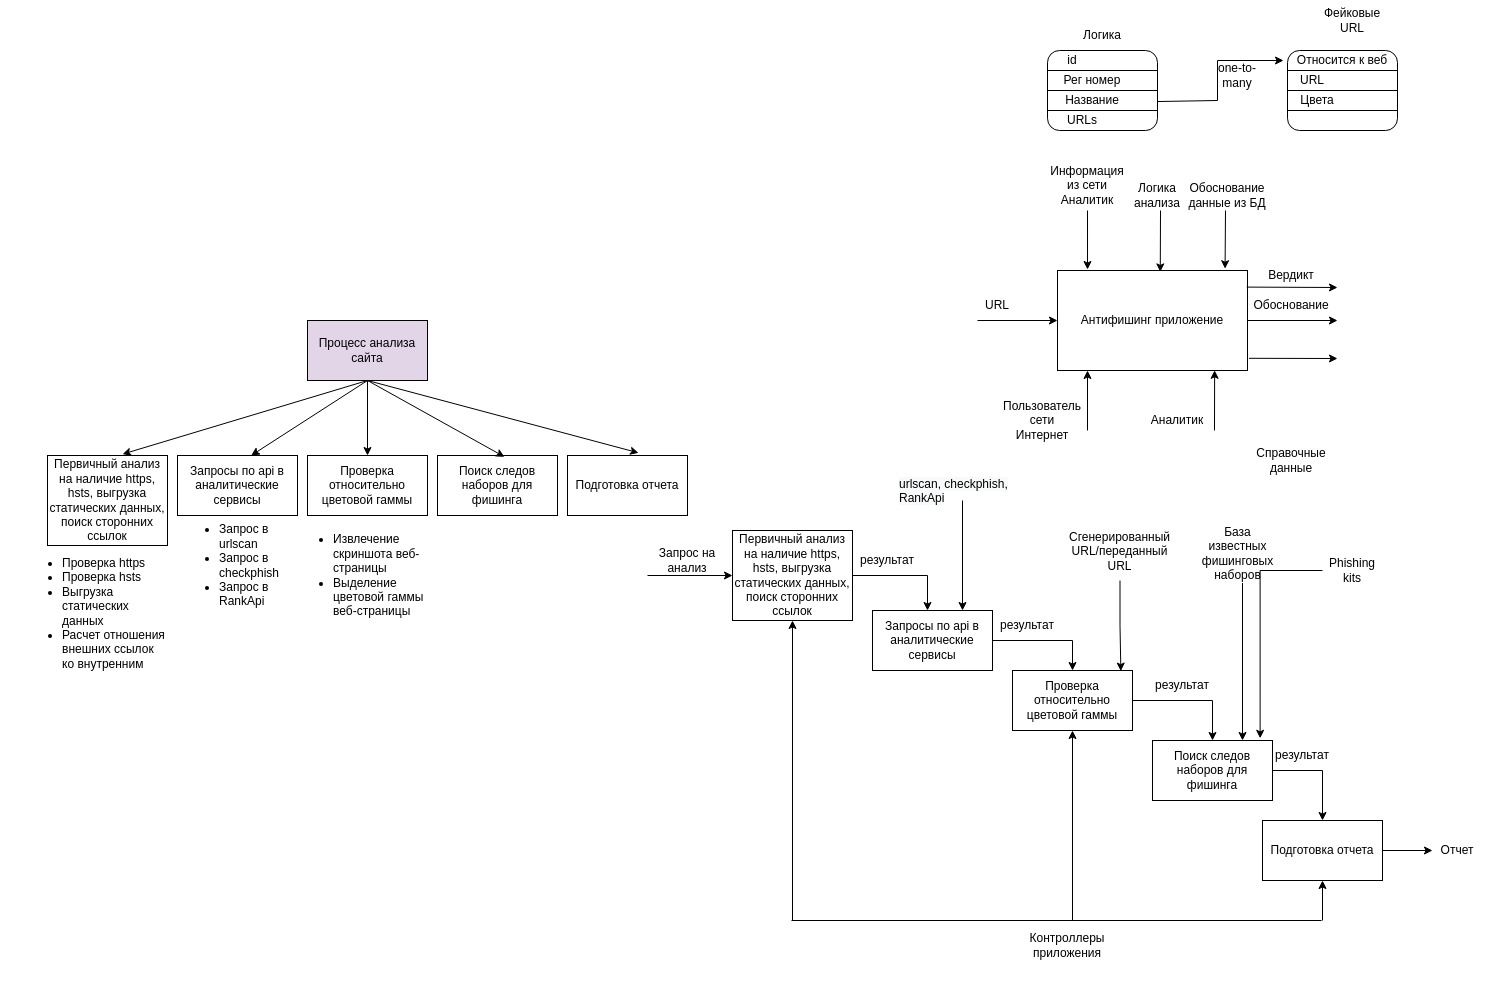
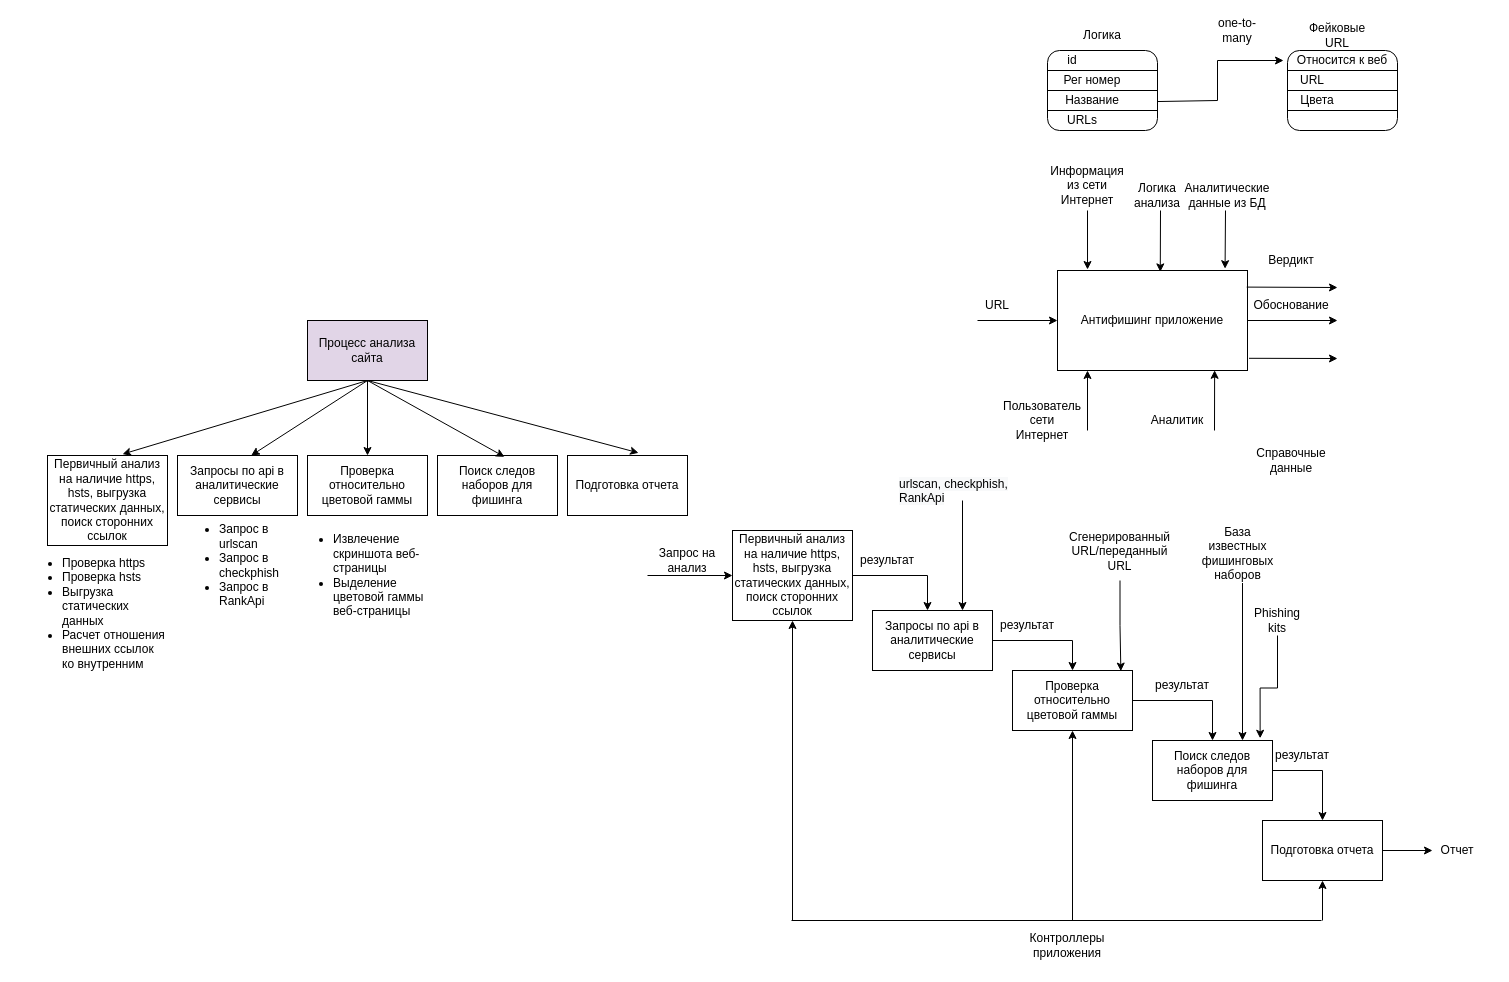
(1353, 21) -> (1338, 36)
(1238, 76) -> (1238, 31)
(1088, 186) -> (1088, 186)
(1228, 196) -> (1228, 196)
(1292, 276) -> (1292, 261)
(1353, 571) -> (1278, 621)
